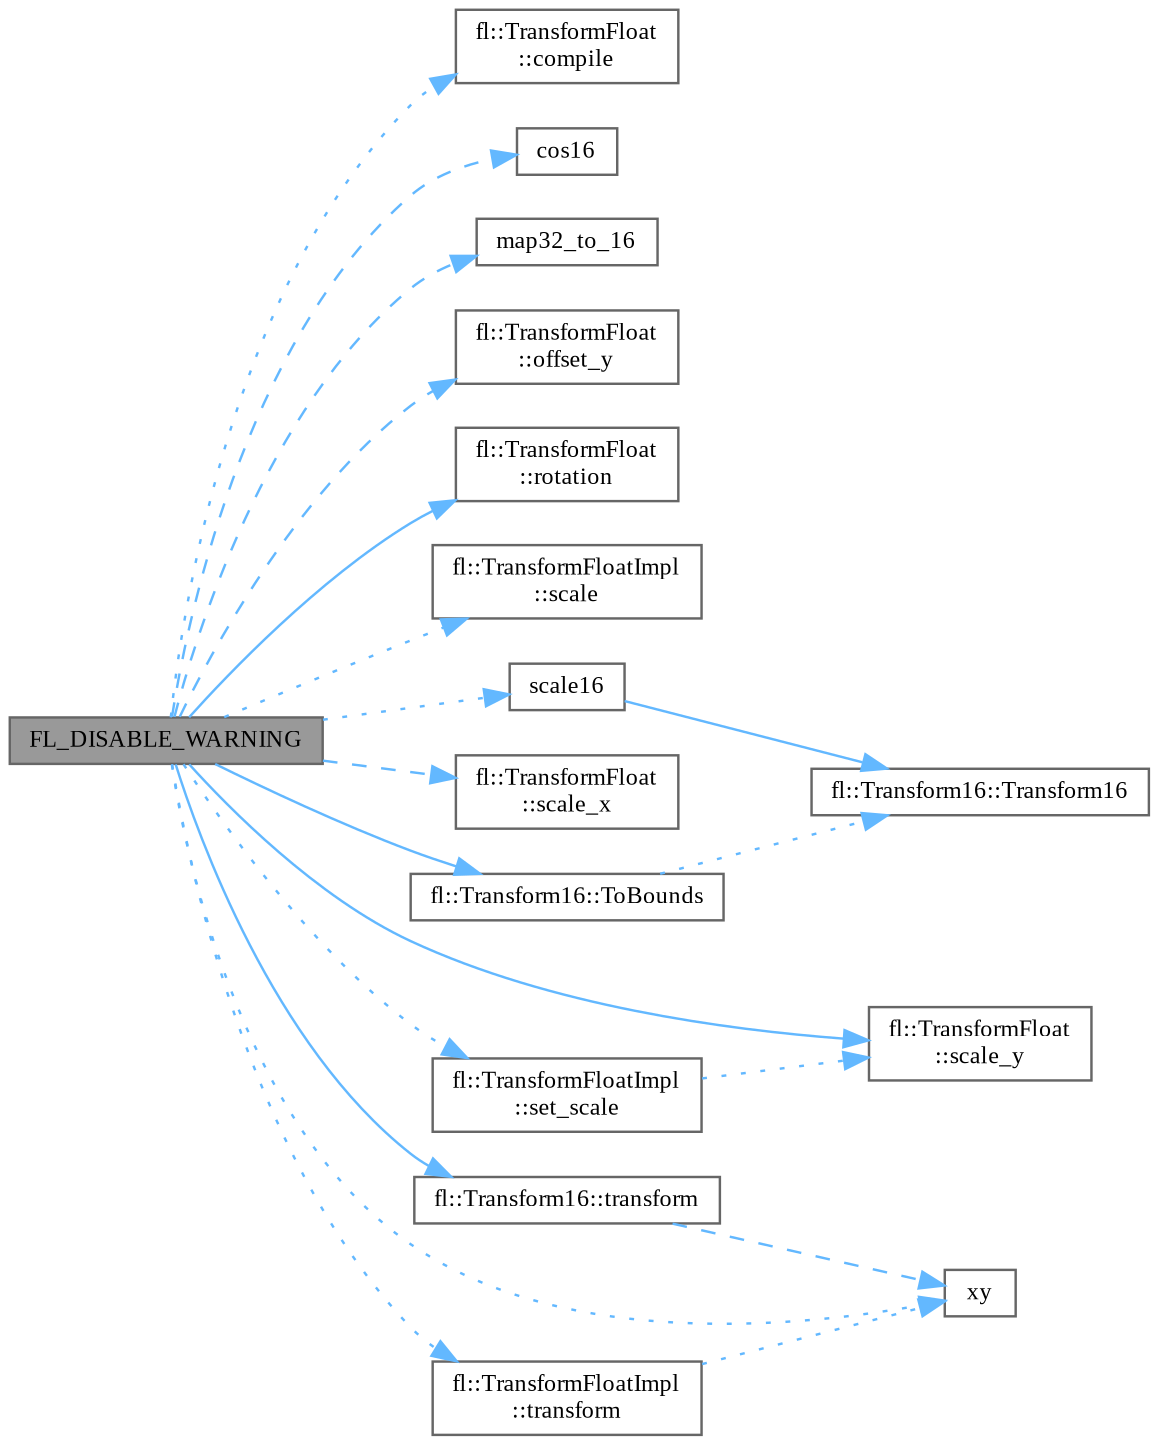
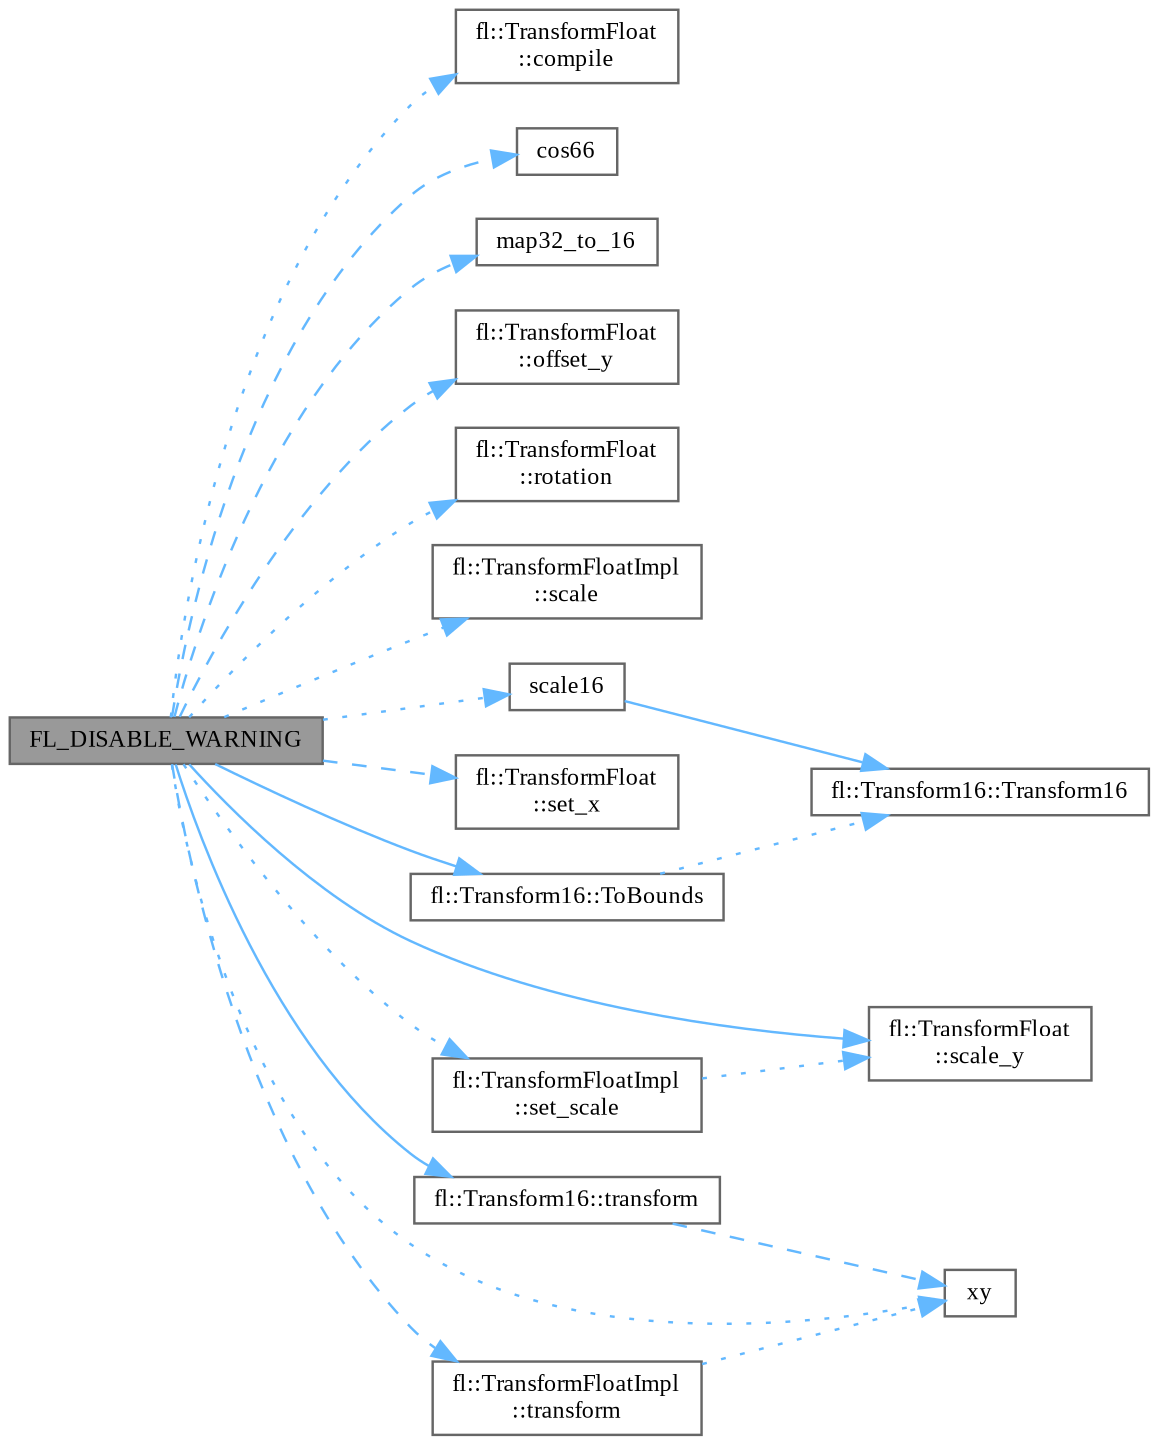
(567, 152) -> (567, 152)
(303, 604) -> (303, 604)
(567, 792) -> (567, 792)
(271, 1108) -> (271, 1108)
